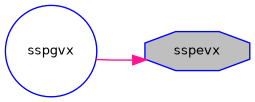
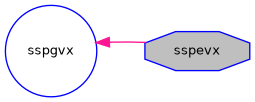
(114, 60) -> (128, 42)
